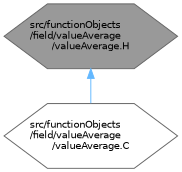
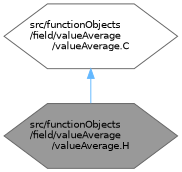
(91, 91) -> (91, 91)
